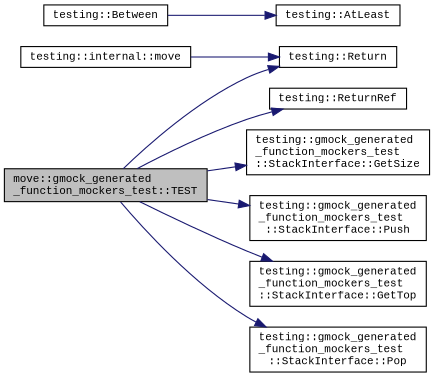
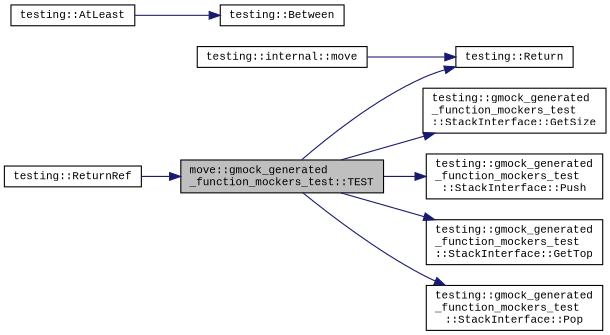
(216, 15) -> (172, 15)
(203, 137) -> (155, 176)
